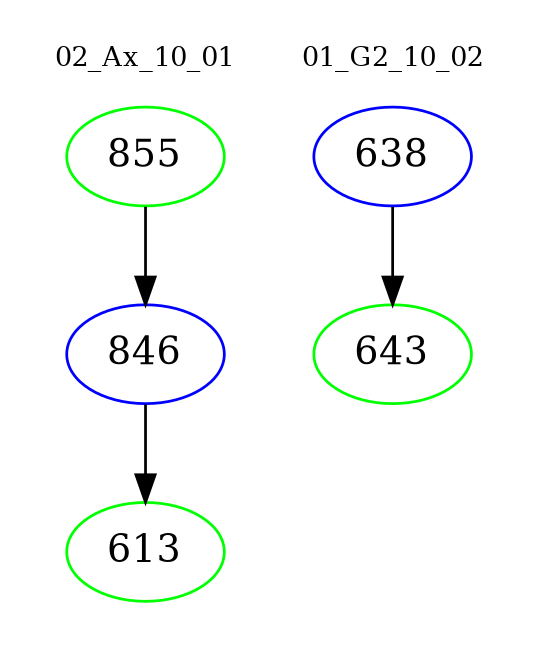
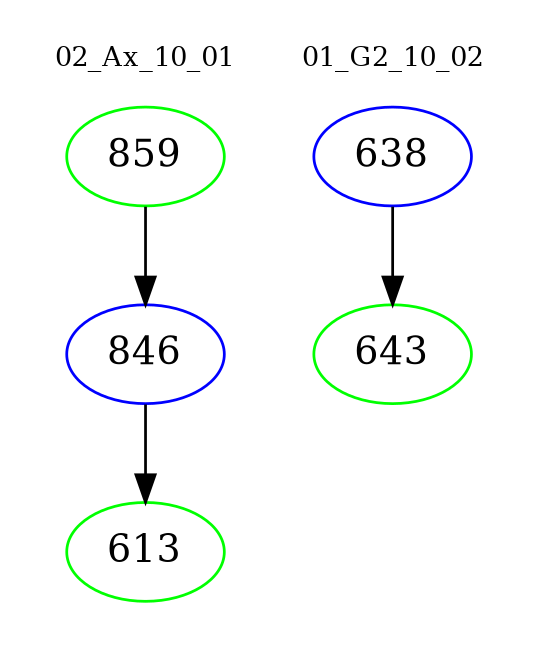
(146, 157) -> (146, 157)
